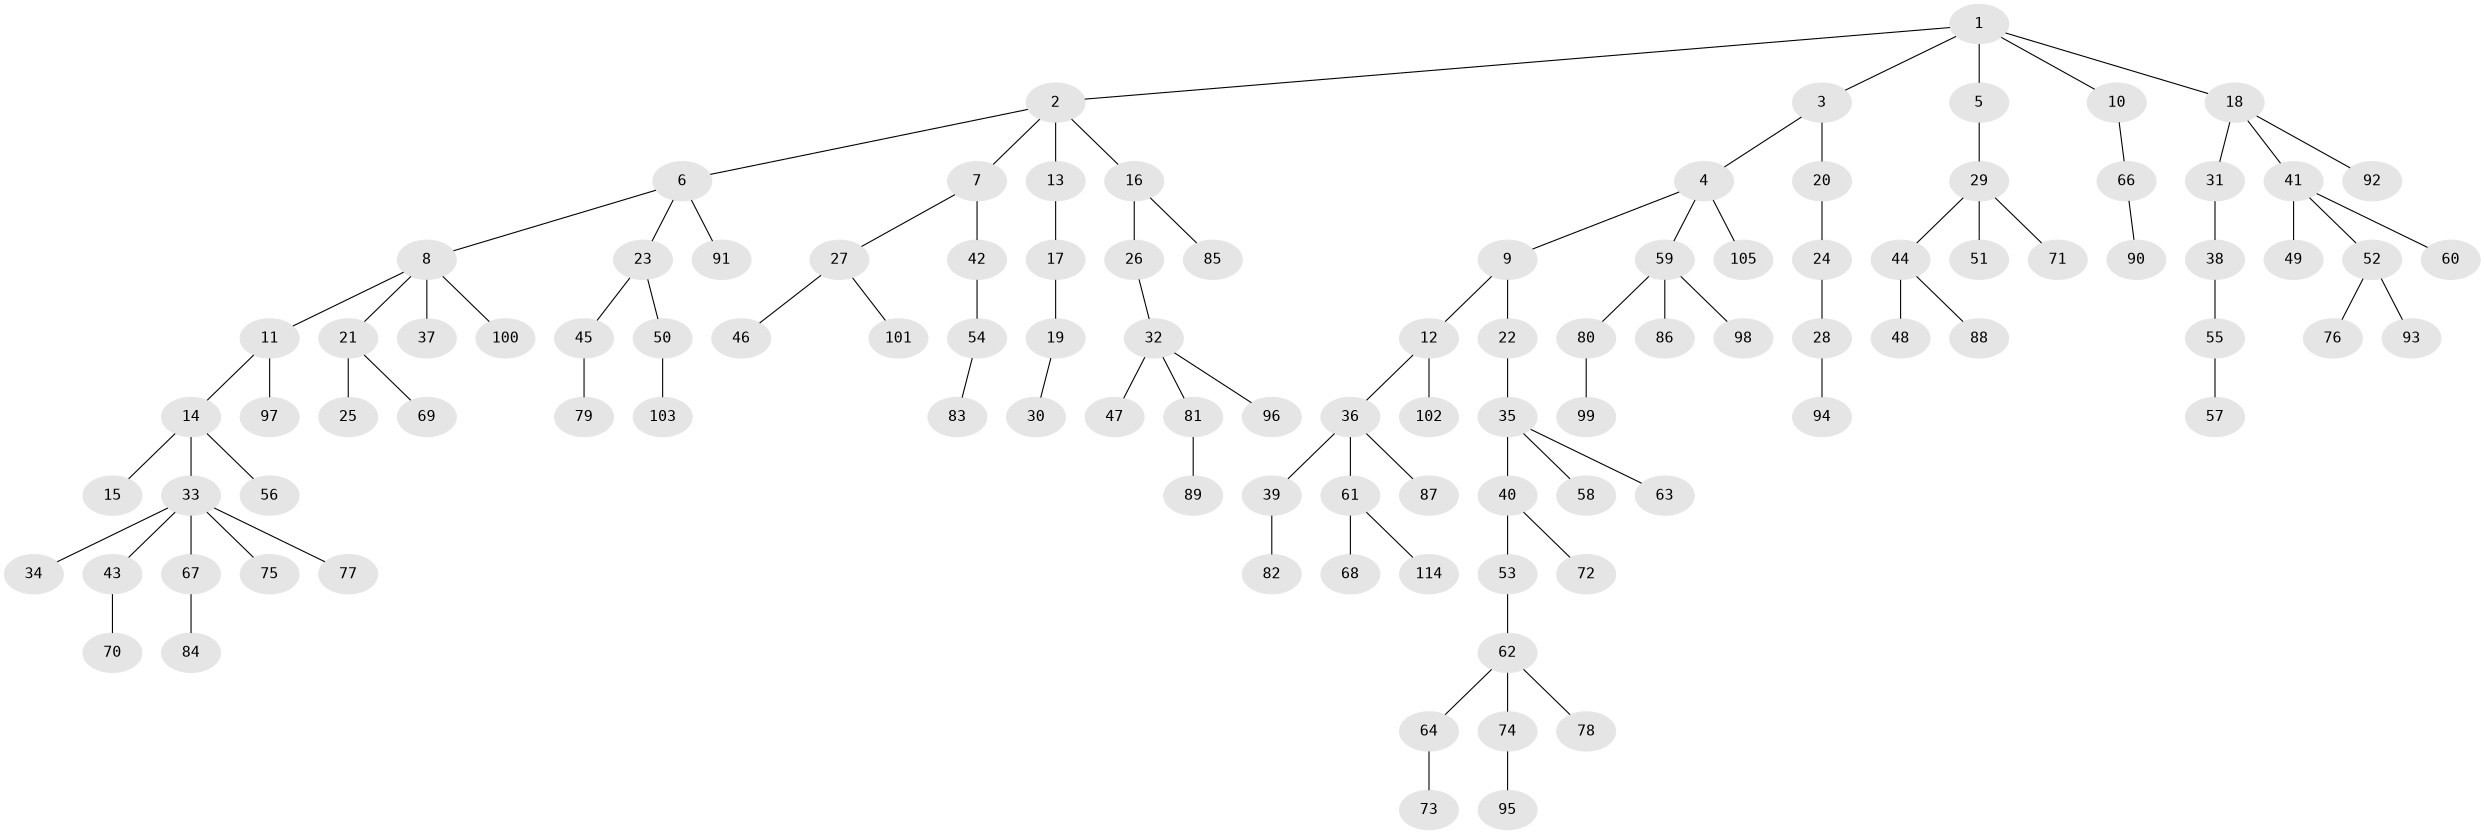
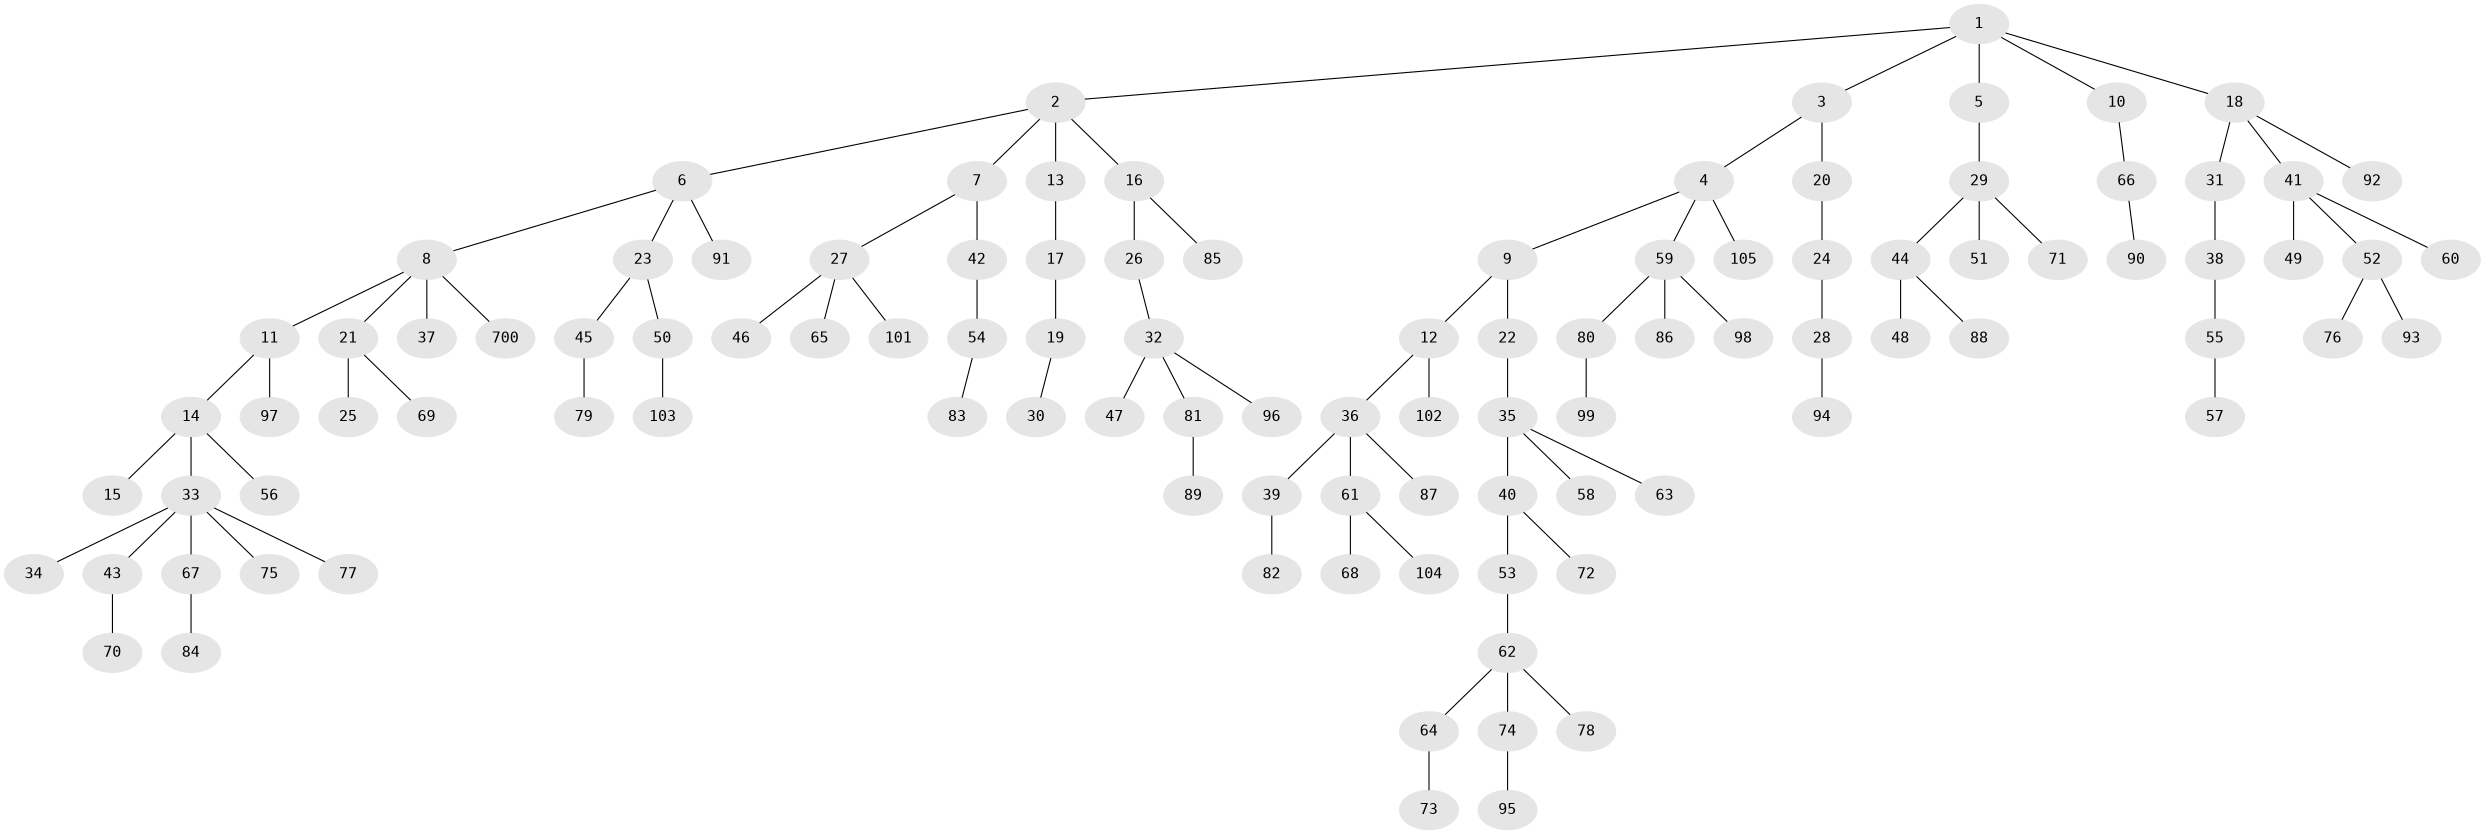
(505, 338) -> (505, 338)
none -> (820, 338)
(1429, 574) -> (1429, 574)
